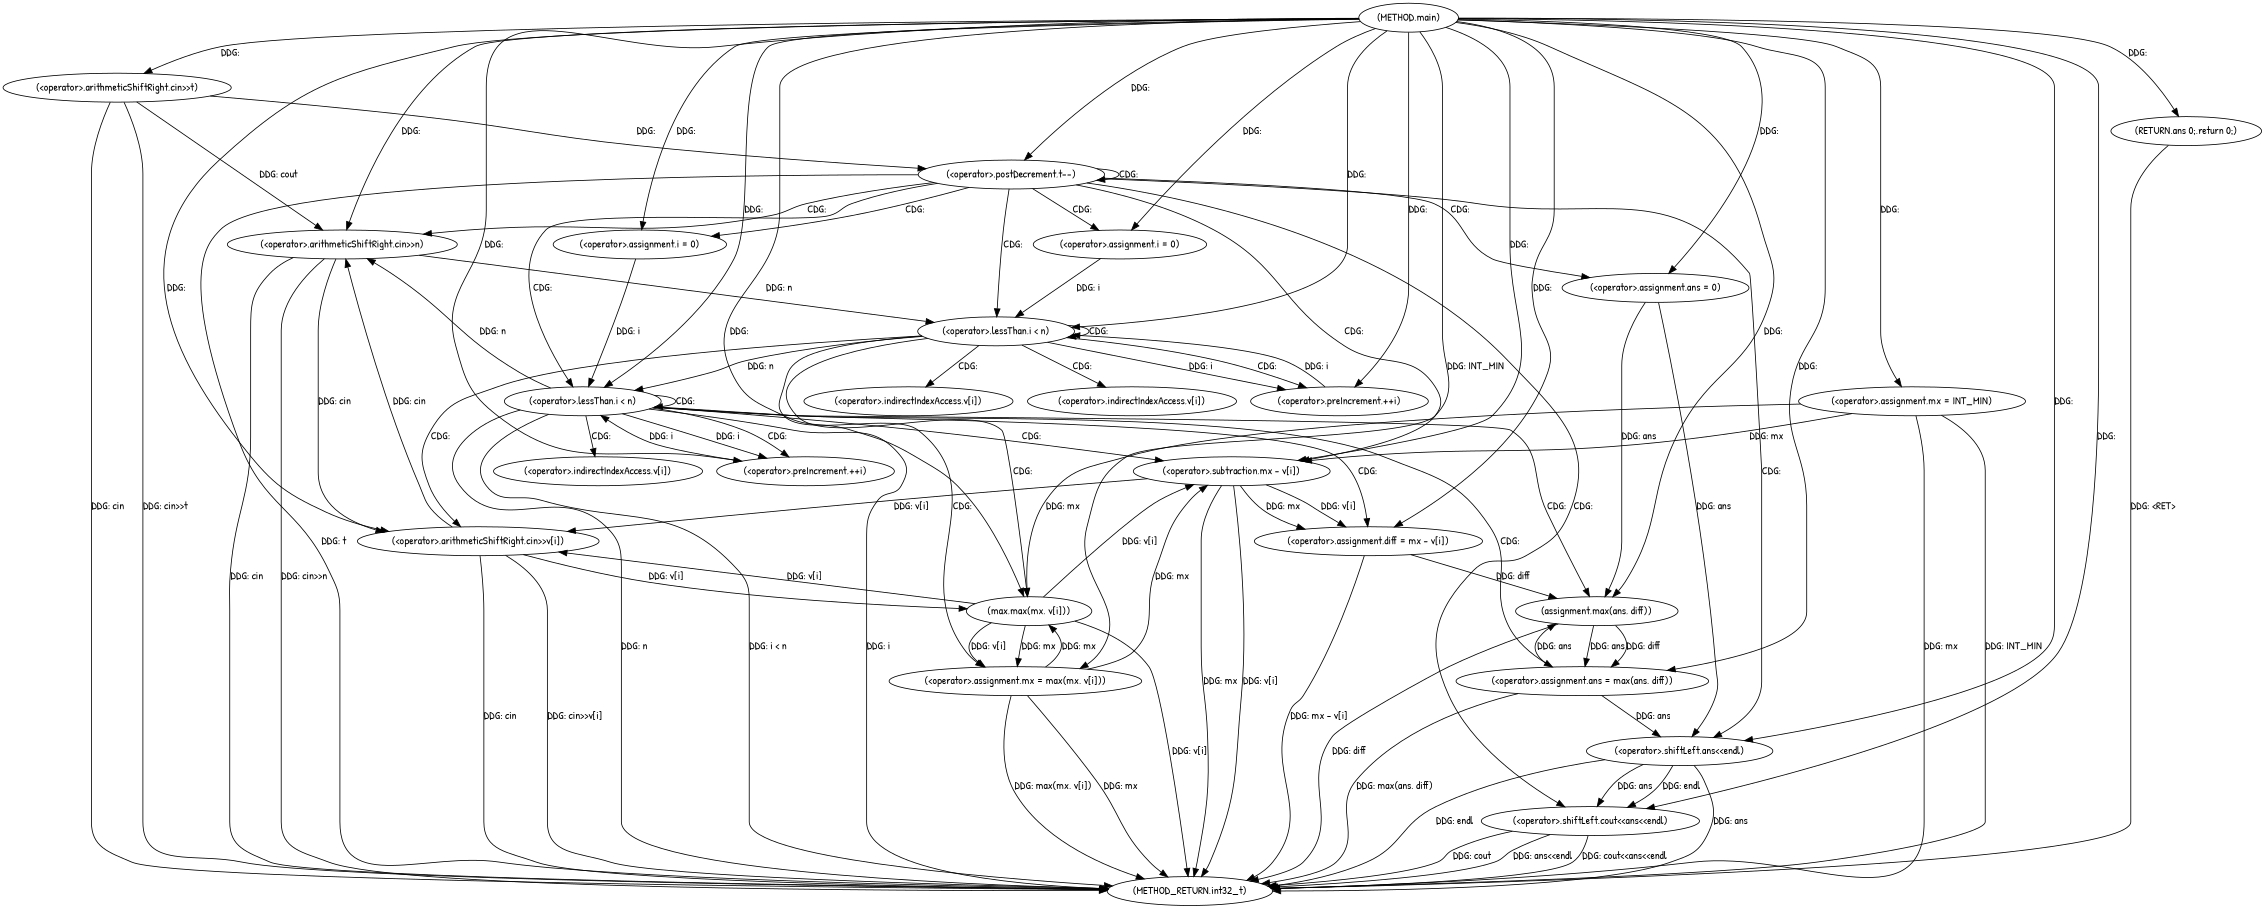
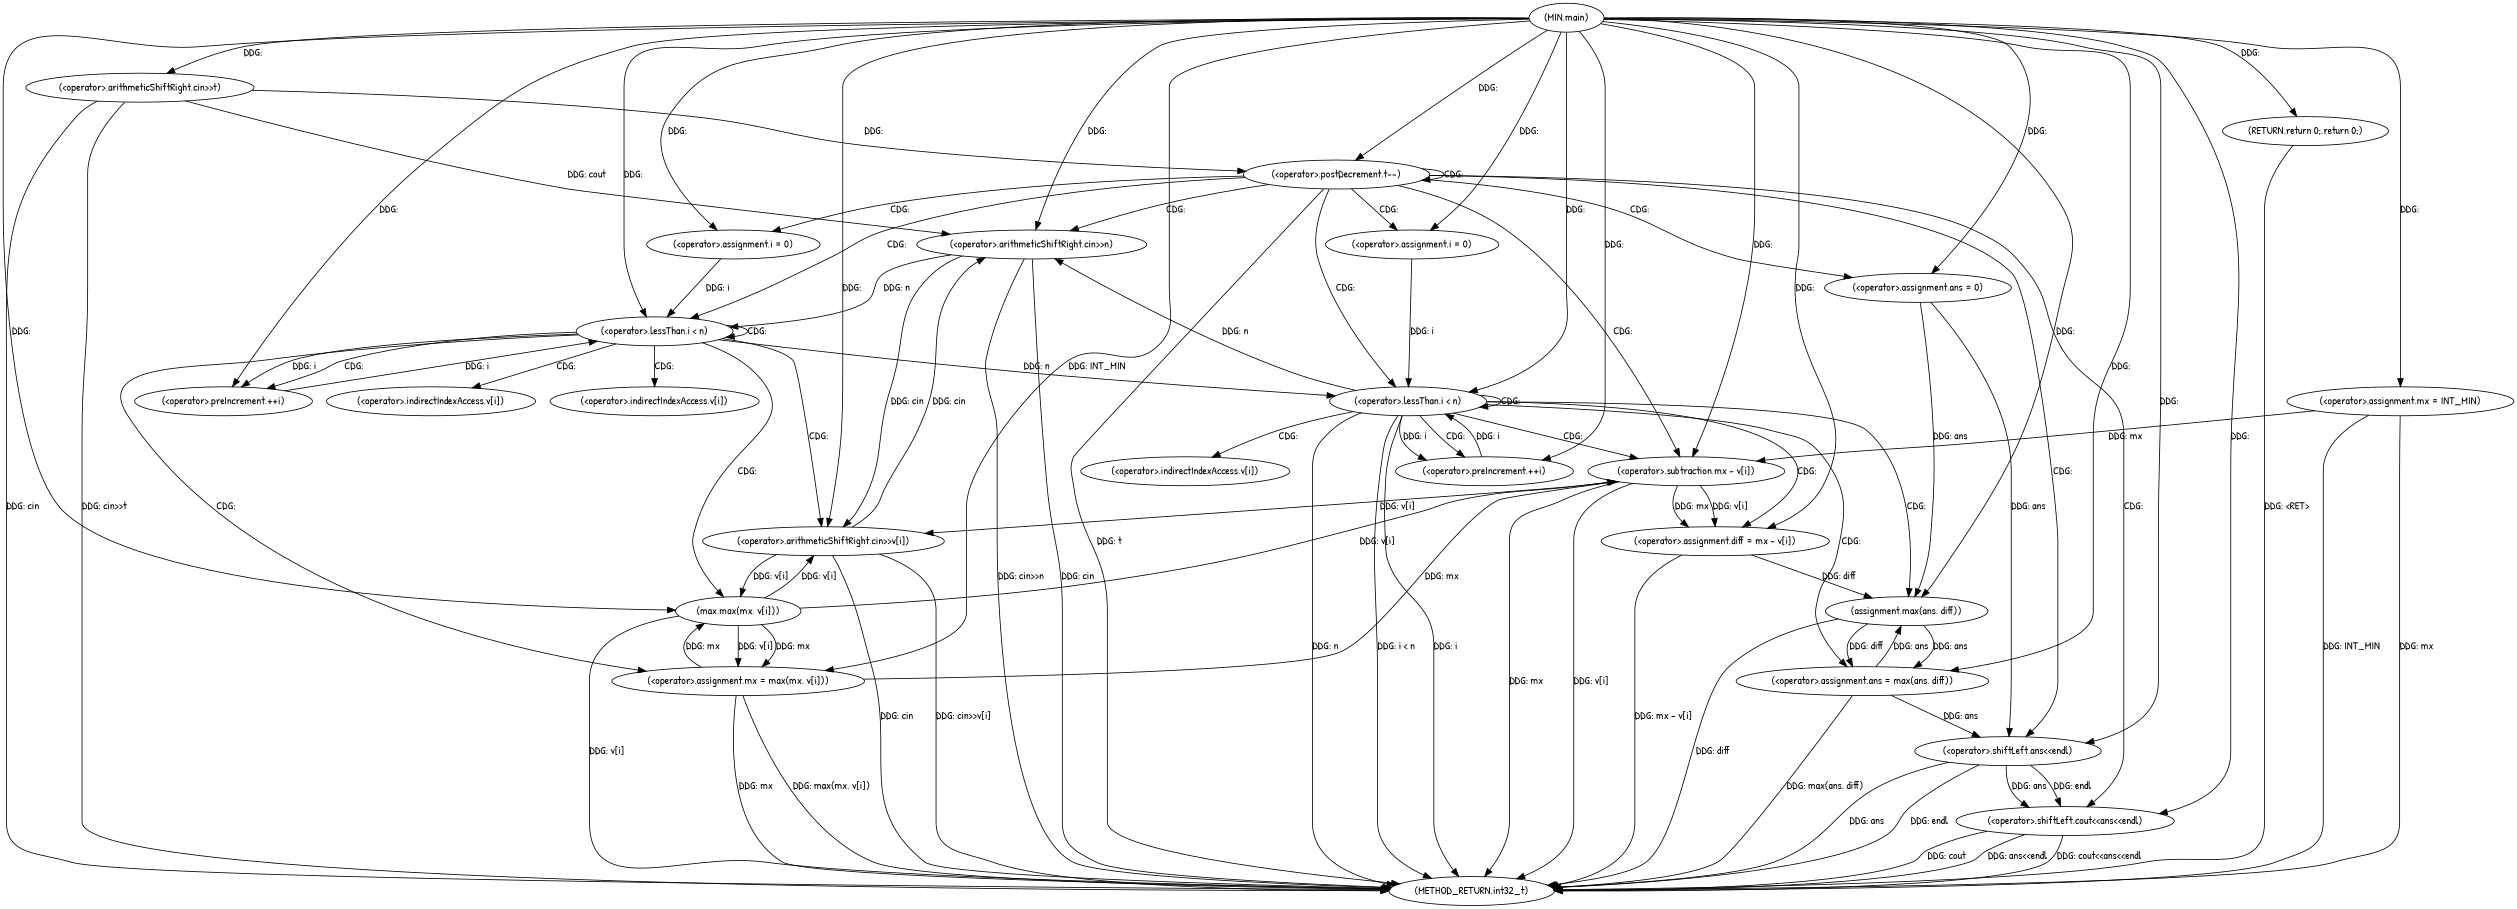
(1409, 18) -> (1567, 18)
(2186, 131) -> (2306, 131)
(1327, 427) -> none
